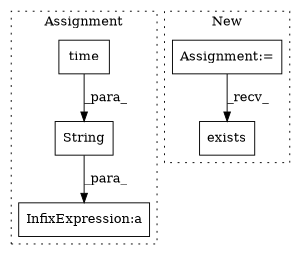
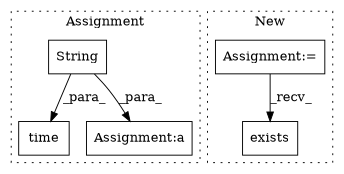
(84, 93) -> (63, 93)
(84, 220) -> (139, 138)
